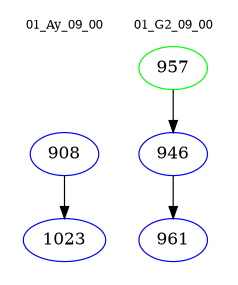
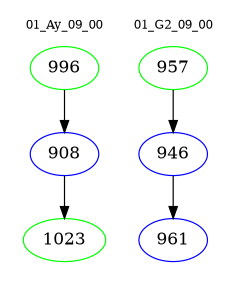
none -> (64, 68)
(64, 240) -> (64, 240)
